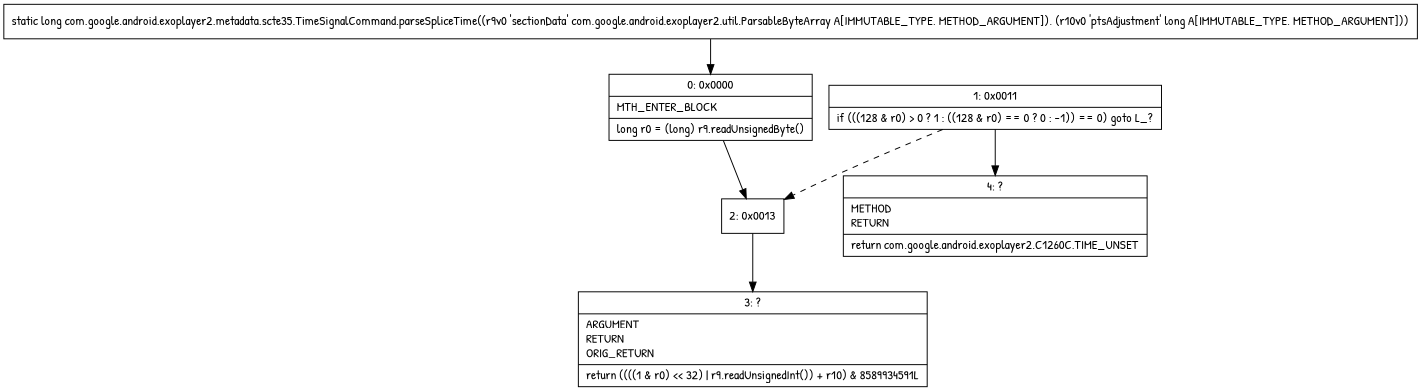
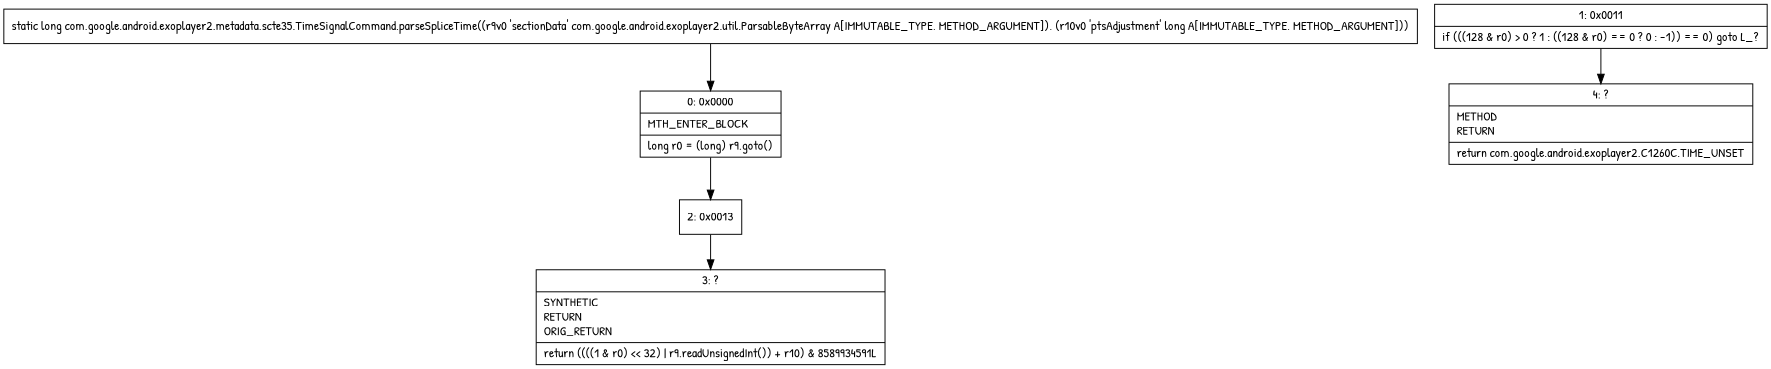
(711, 129) -> (711, 146)
(867, 161) -> none
(613, 324) -> (572, 302)
